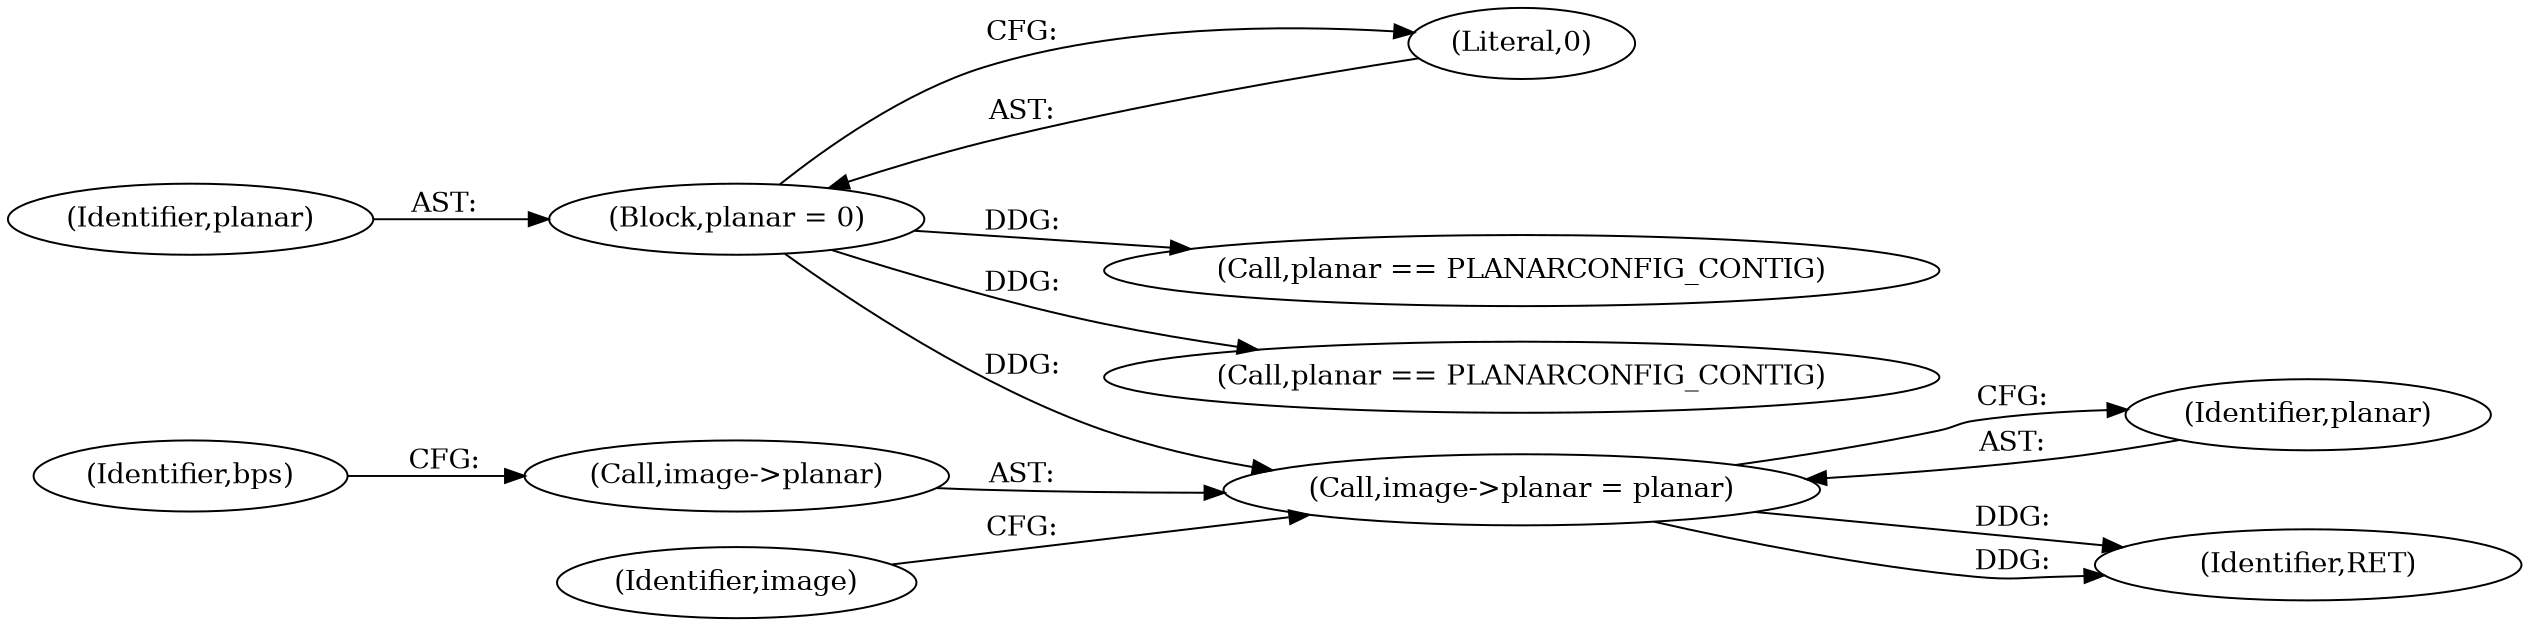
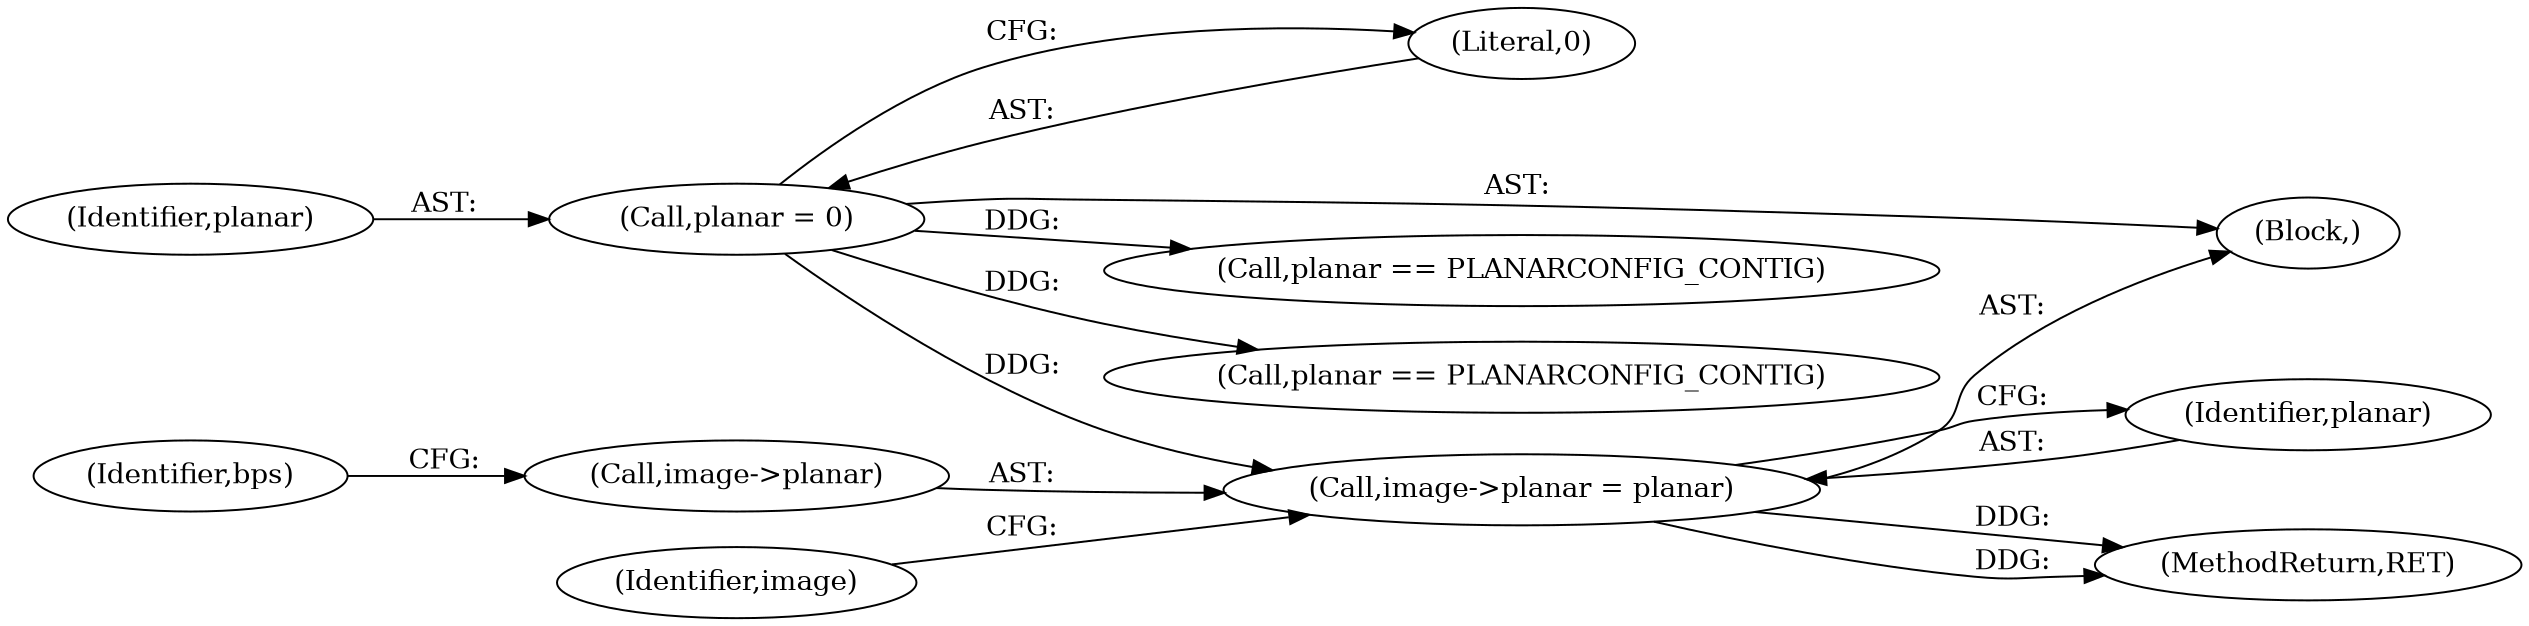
(737, 219) -> (737, 219)
none -> (2308, 233)
(2308, 565) -> (2308, 565)
